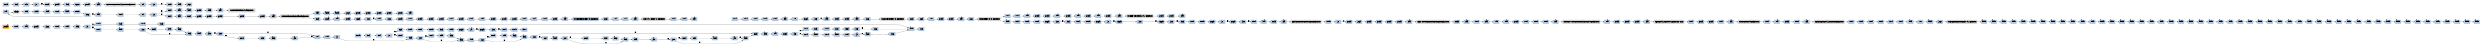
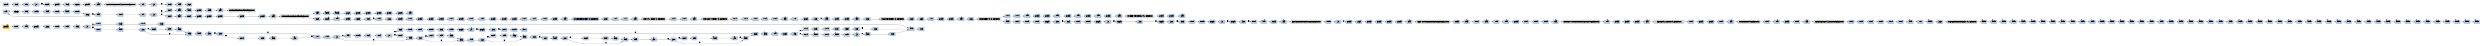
(242, 10) -> (242, 10)
(10, 13) -> (11, 11)
none -> (715, 19)
(1669, 22) -> (1669, 22)
none -> (348, 36)
